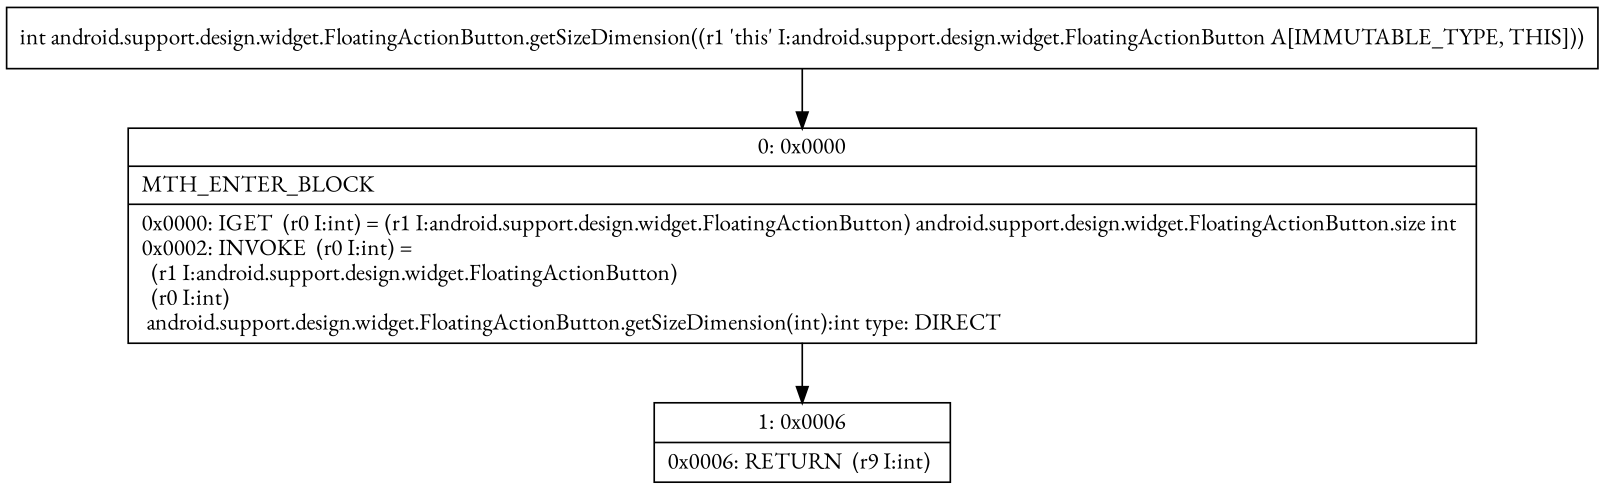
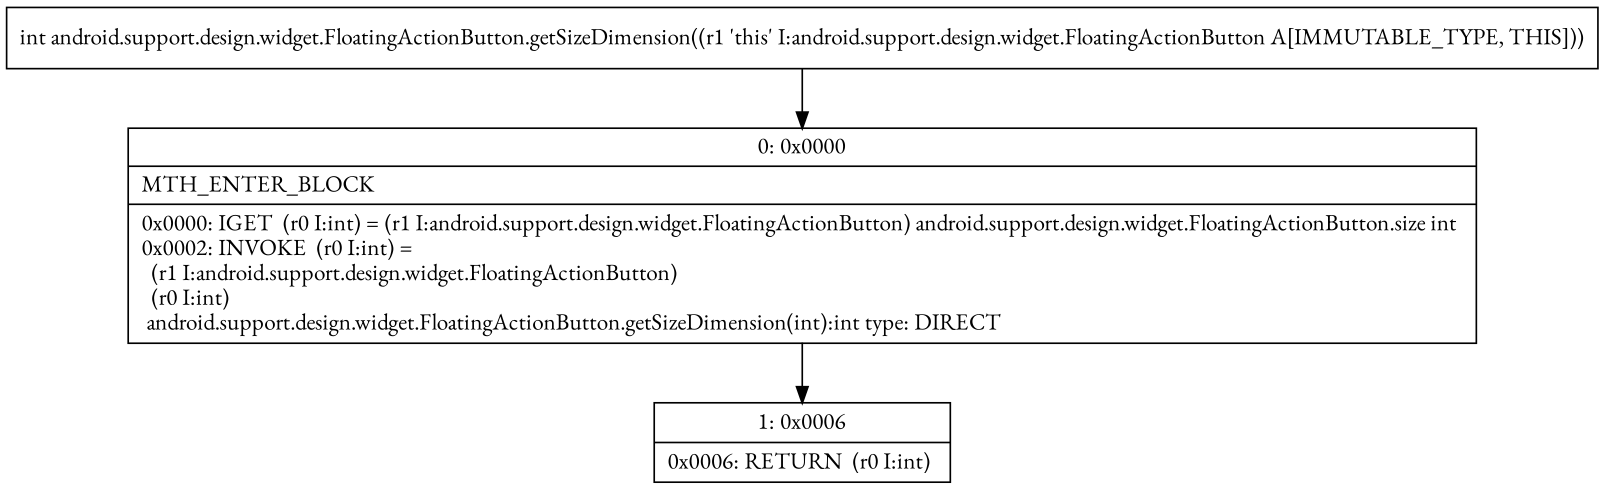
(802, 462) -> (802, 462)
